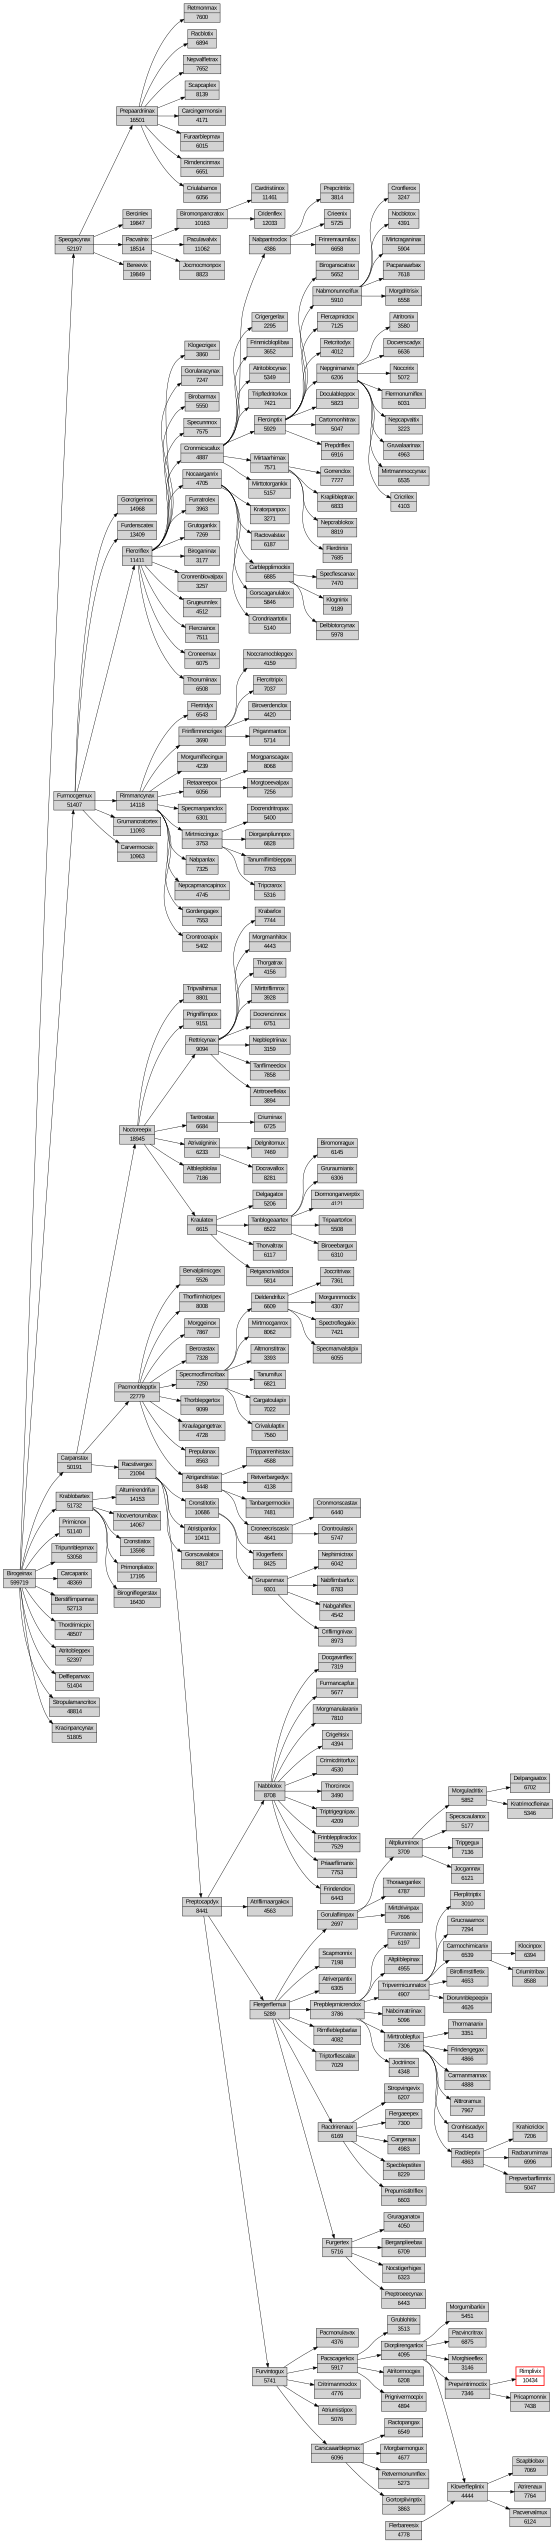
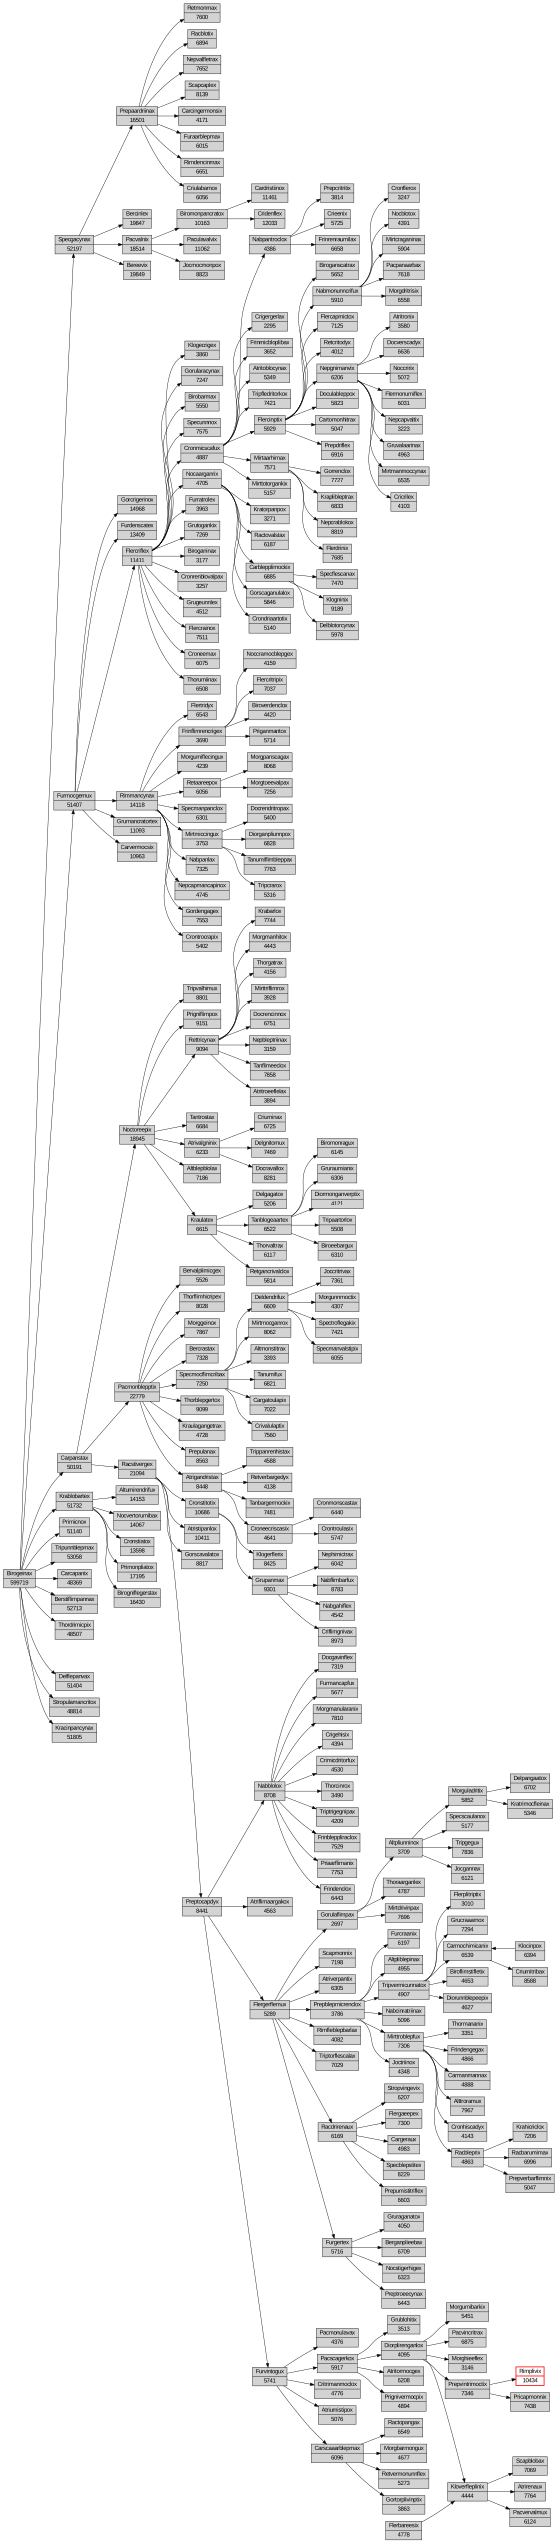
(234, 1122) -> (235, 1135)
(202, 1306) -> (202, 1306)
(74, 1656) -> none
(467, 1852) -> (467, 1852)
(501, 1954) -> (505, 1948)
(467, 2007) -> (467, 2007)
